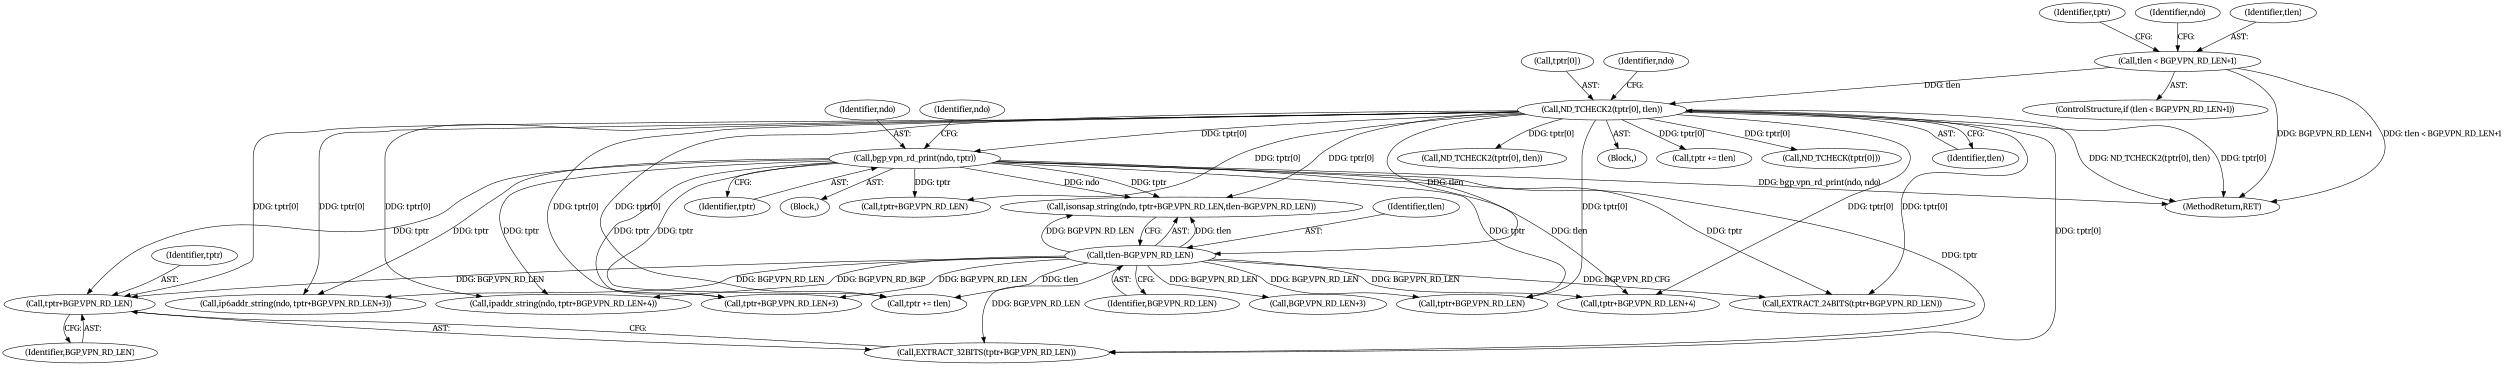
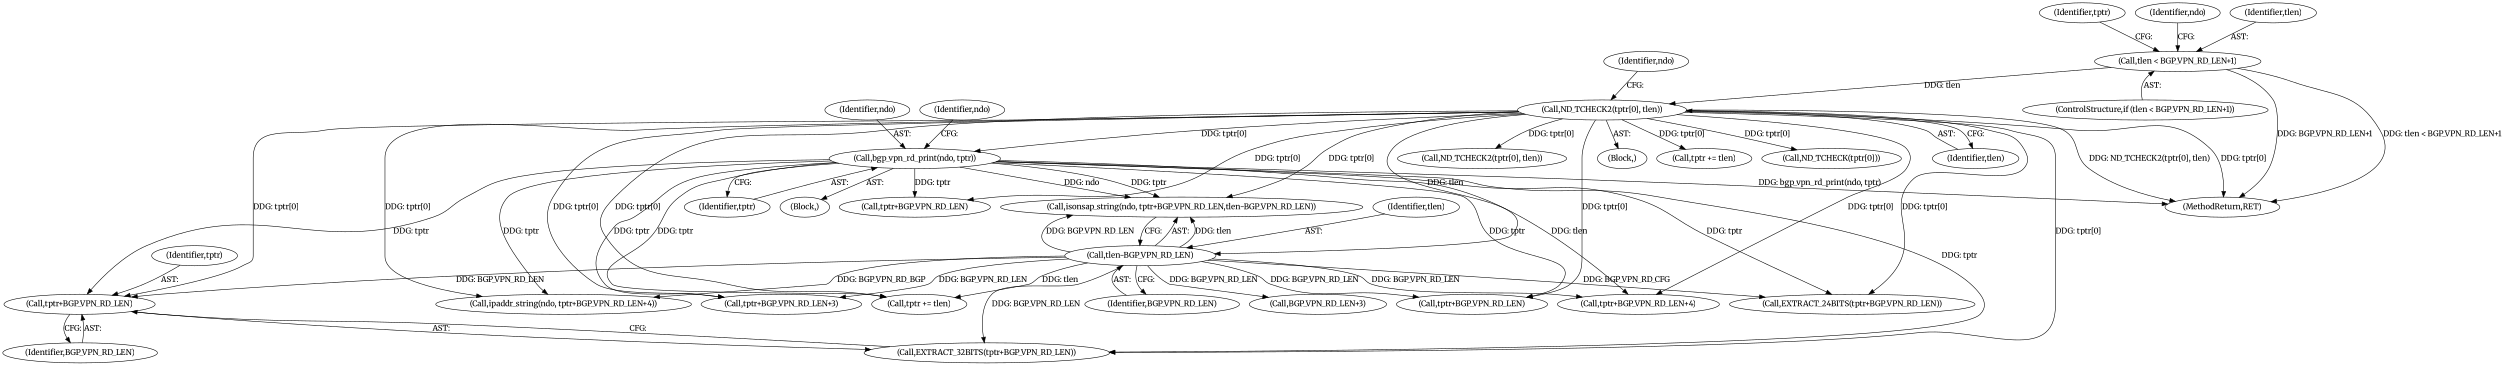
(1557, 61) -> none
(2169, 84) -> (2142, 86)
(1820, 183) -> (1820, 183)
(296, 304) -> none
